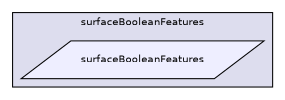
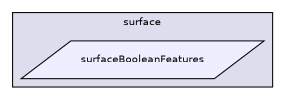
(143, 23) -> (143, 23)
